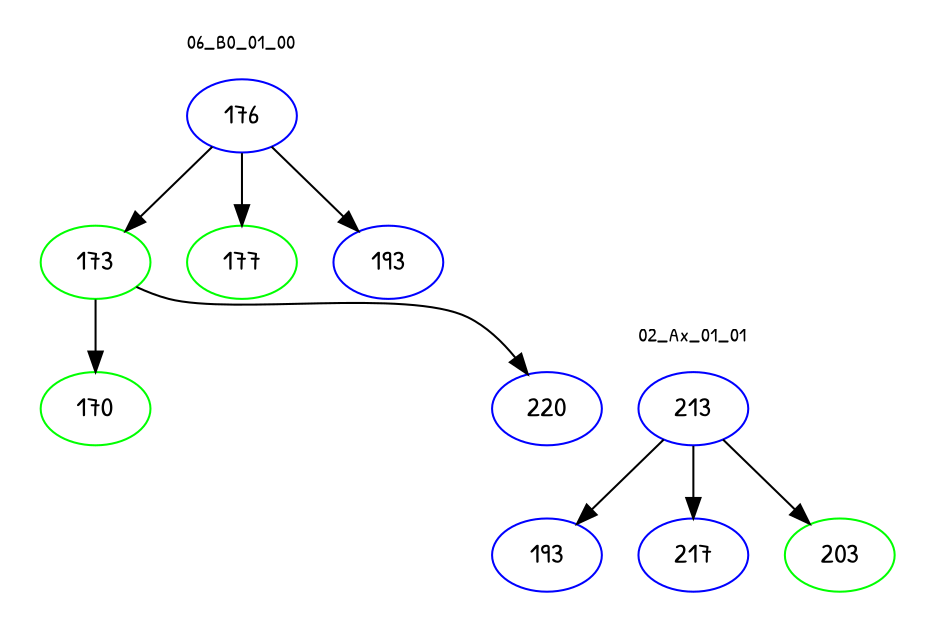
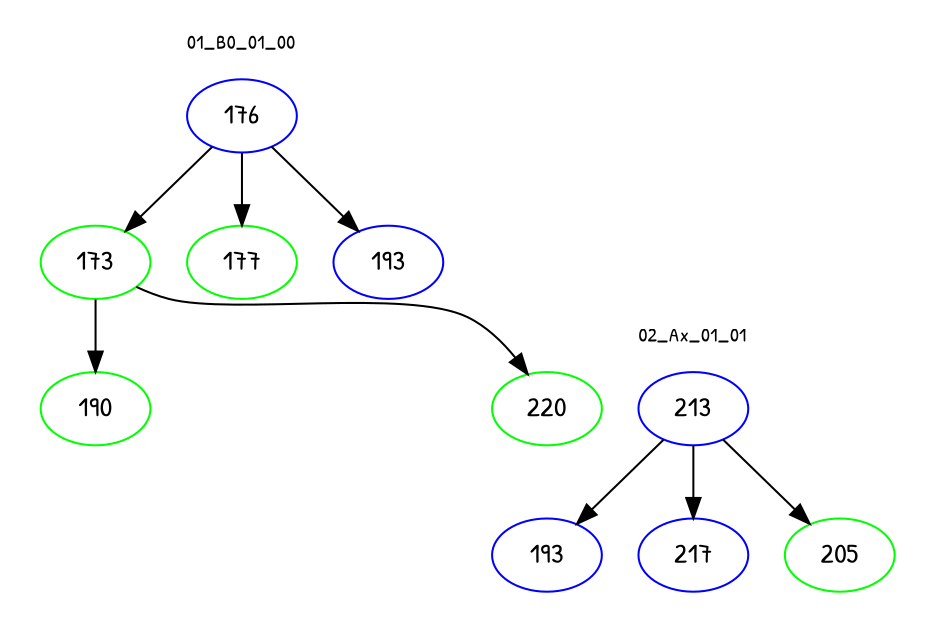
(242, 44) -> (242, 44)
(96, 409) -> (96, 409)
(547, 409) -> (547, 409)
(840, 555) -> (840, 555)
